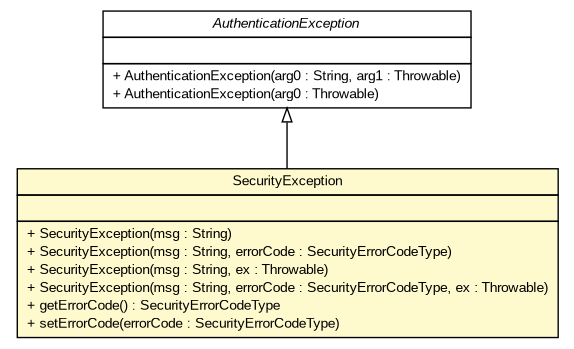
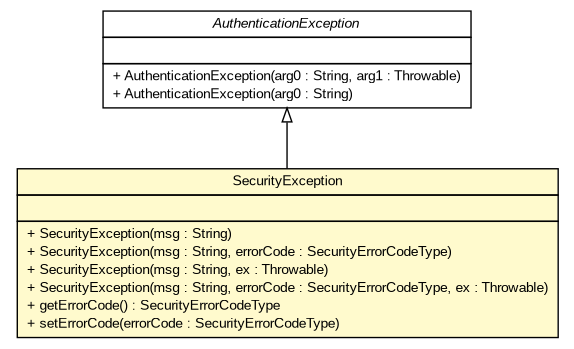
(246, 94) -> (233, 94)
